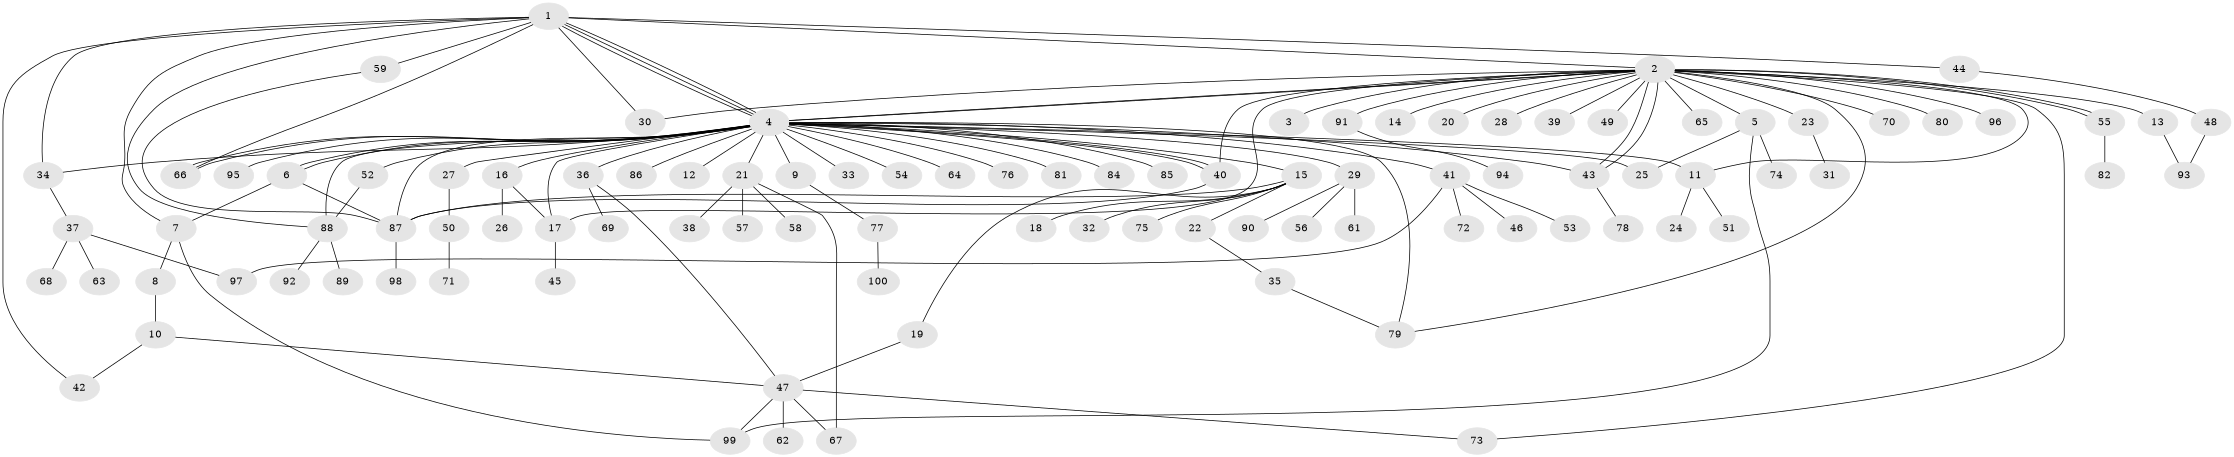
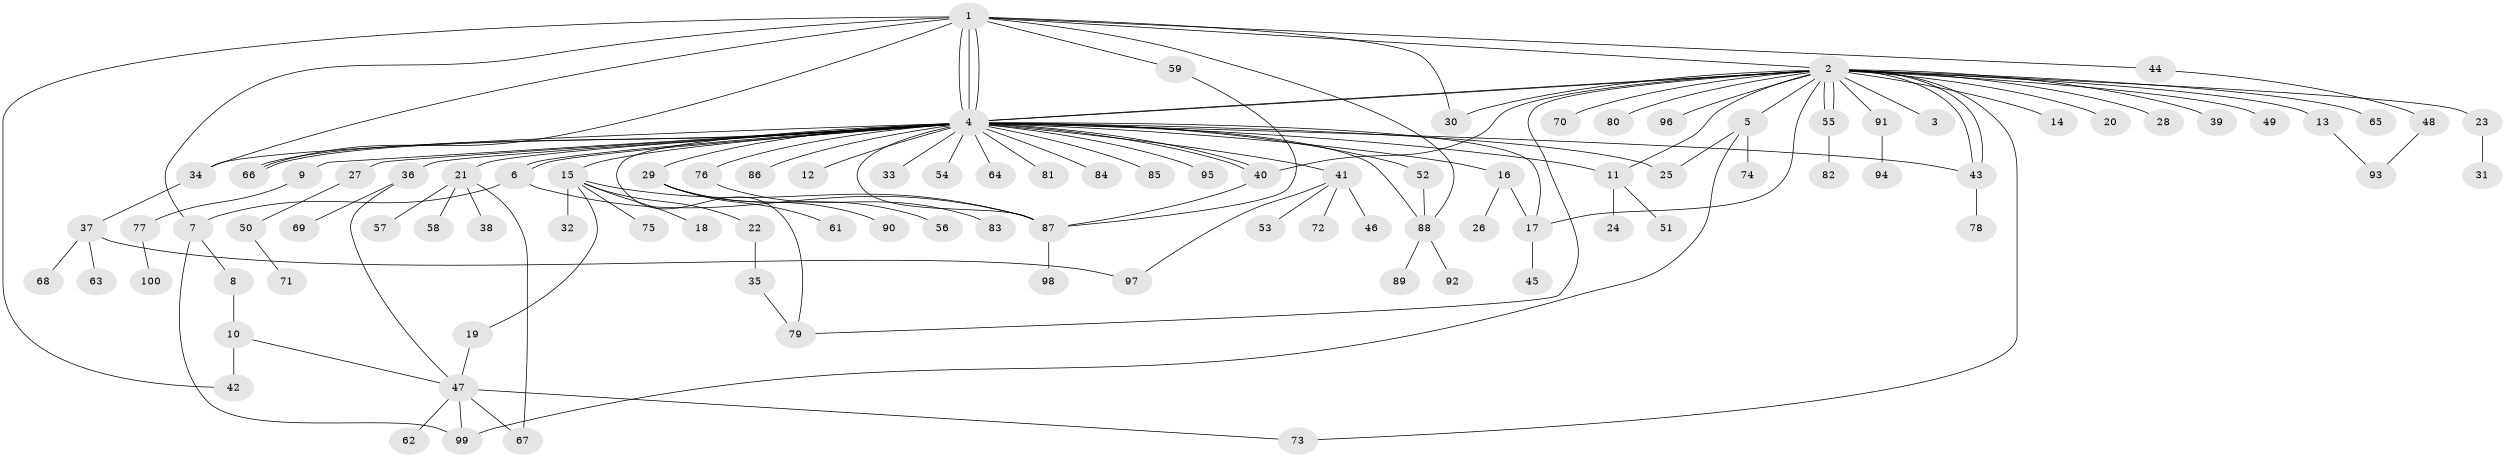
none -> (996, 229)
